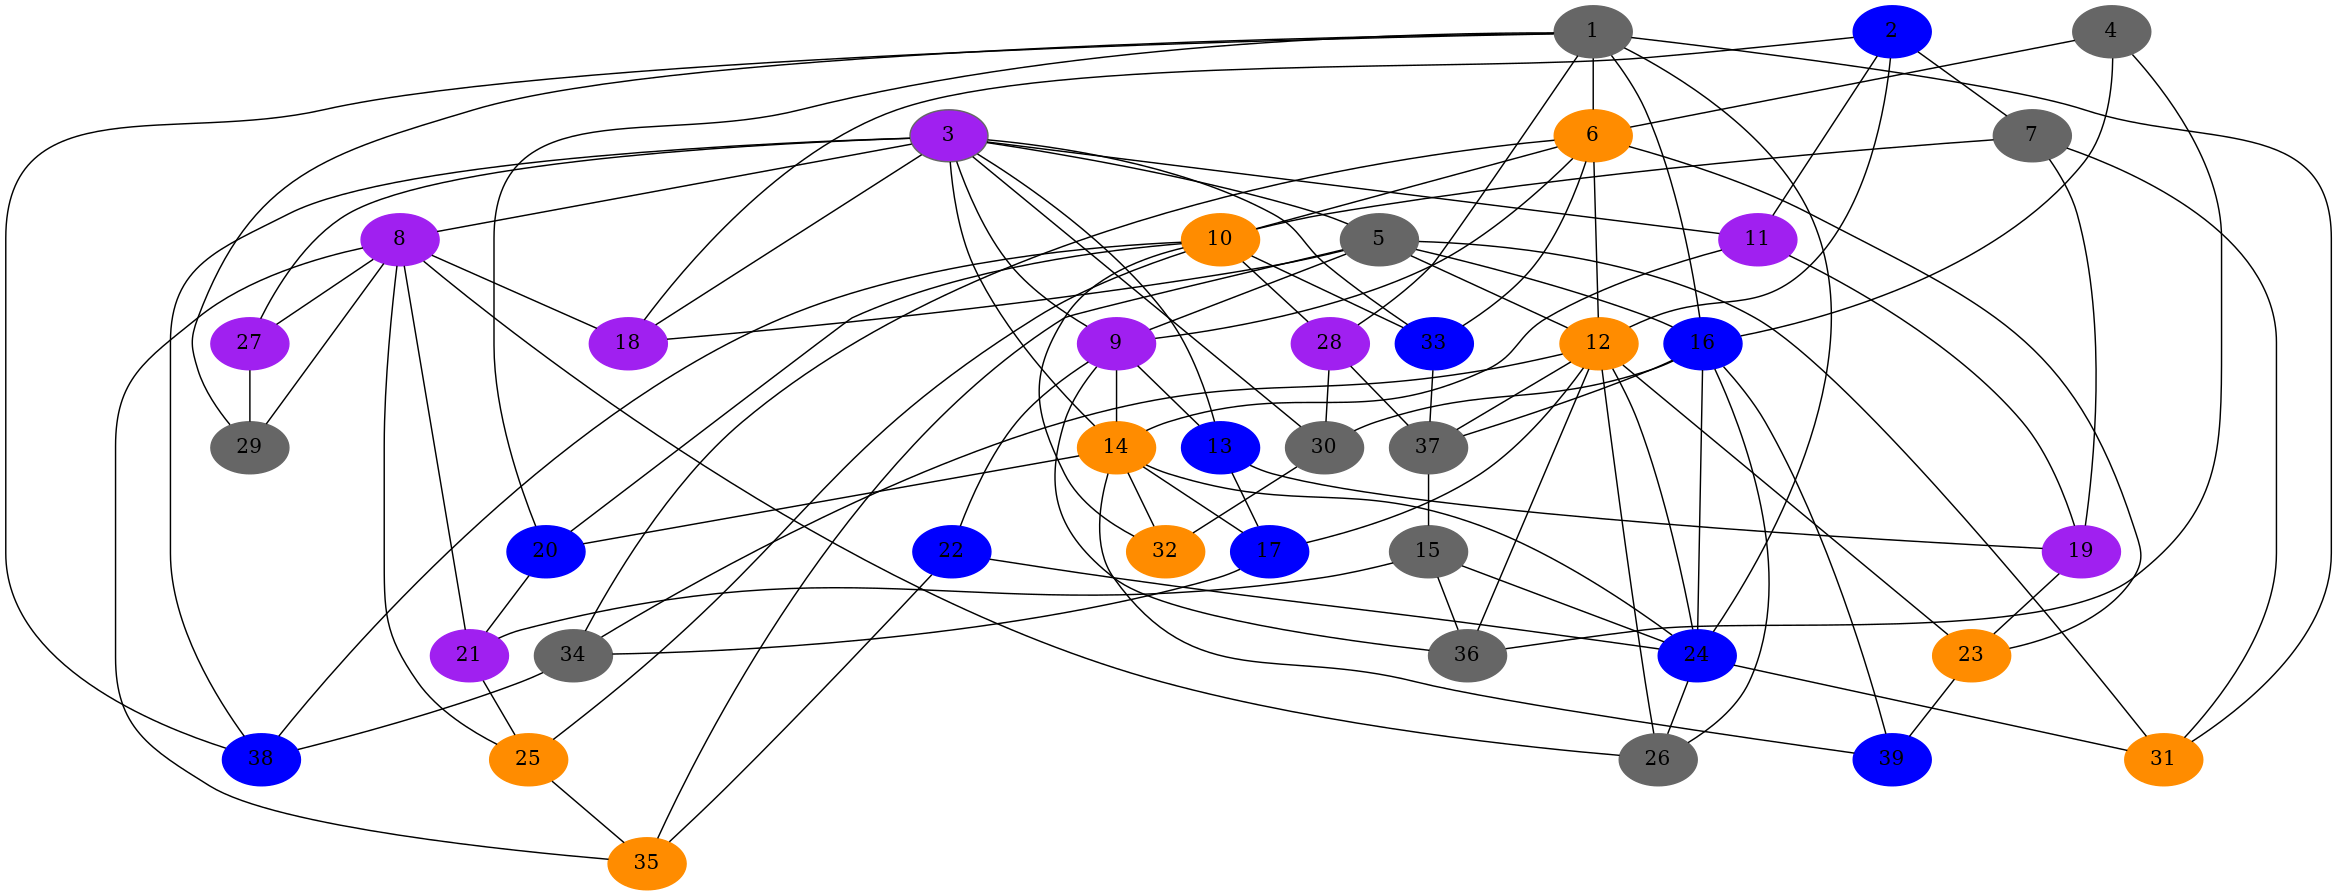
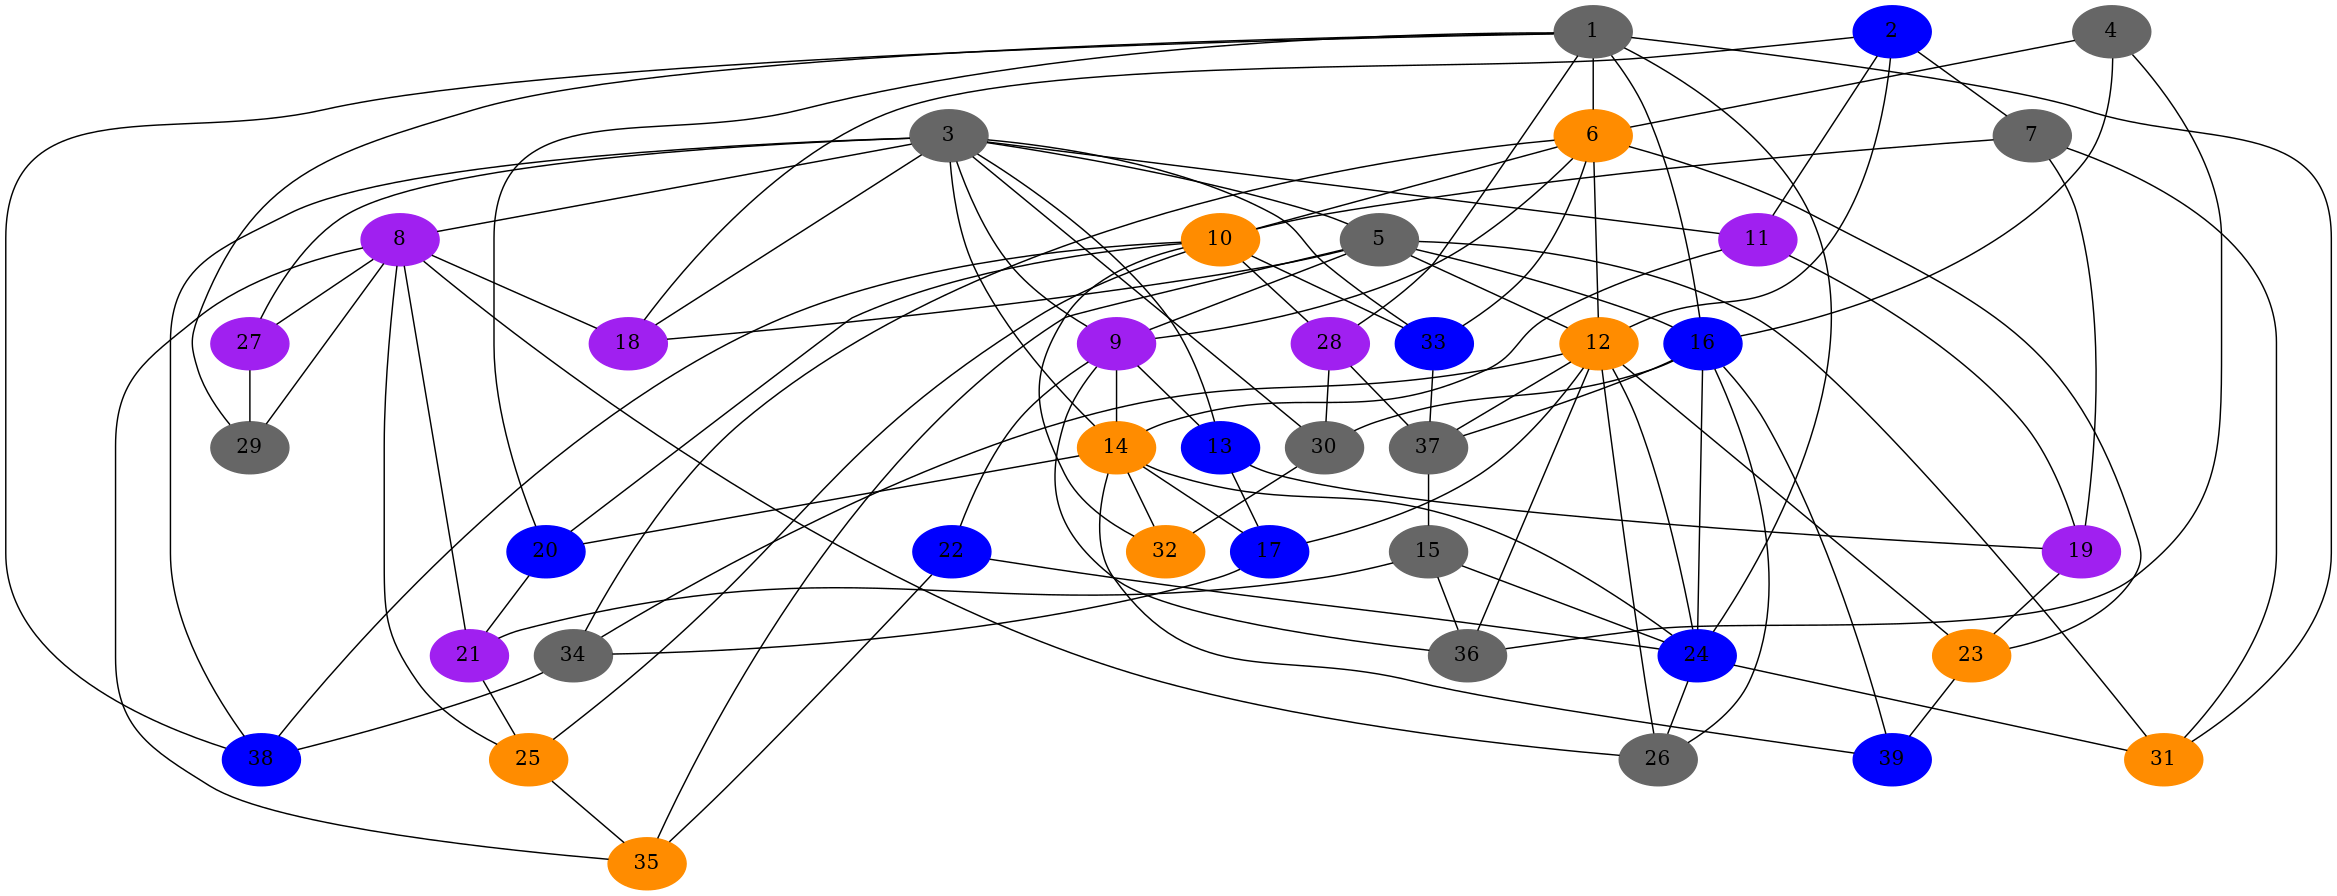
(949, 136) -> (949, 136)
